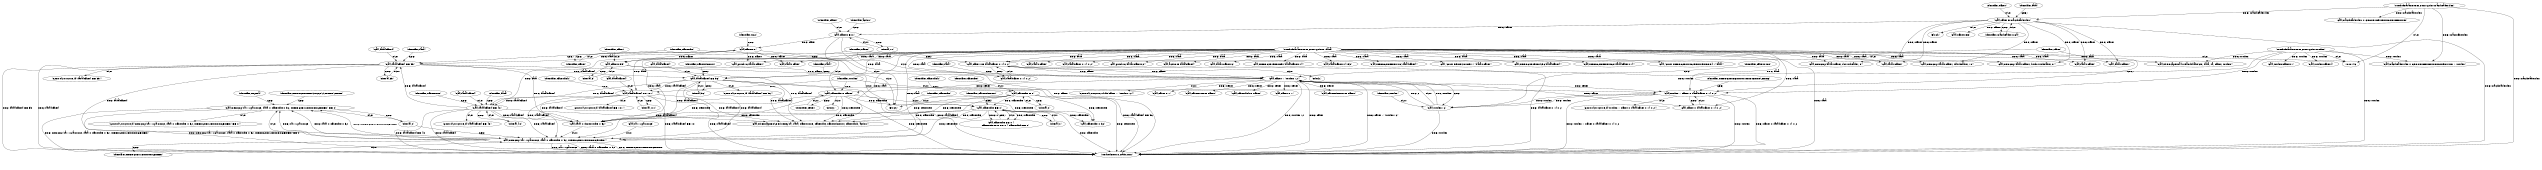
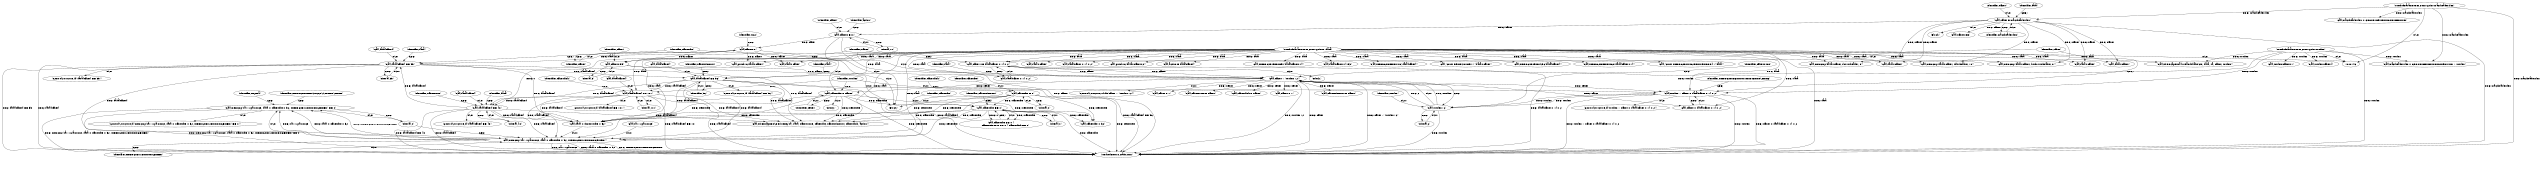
(2002, 35) -> (2002, 35)
(2455, 35) -> (2455, 35)
(1222, 64) -> none
(531, 79) -> (531, 79)
(698, 93) -> (698, 93)
(650, 101) -> (650, 101)
none -> (1424, 124)
